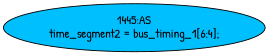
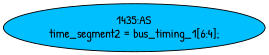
(134, 28) -> (134, 28)
